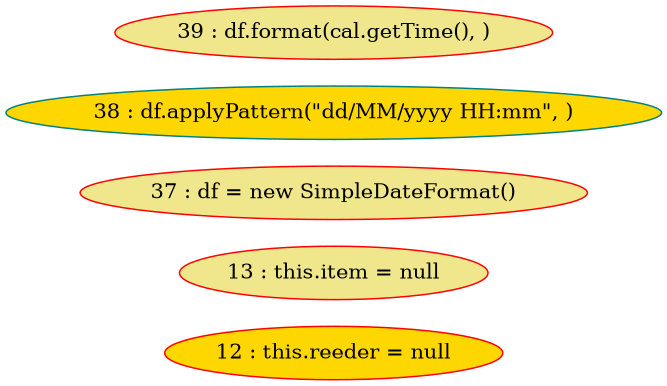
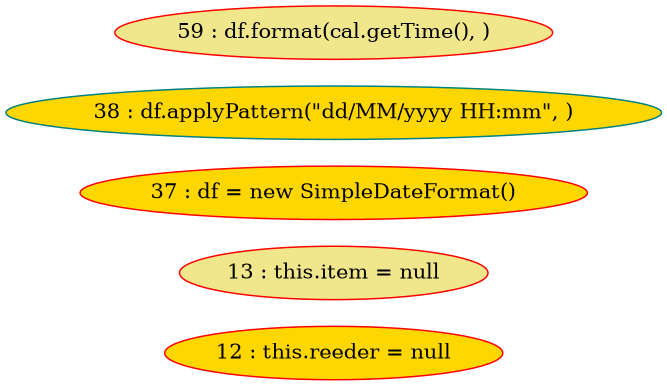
(334, 33) -> (334, 33)
(334, 193) -> (334, 193)
